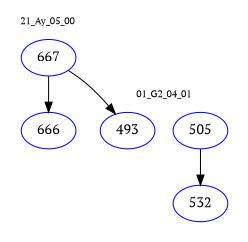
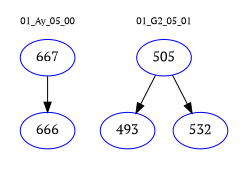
(48, 22) -> (48, 22)
(99, 95) -> (148, 90)
(164, 95) -> (164, 22)
